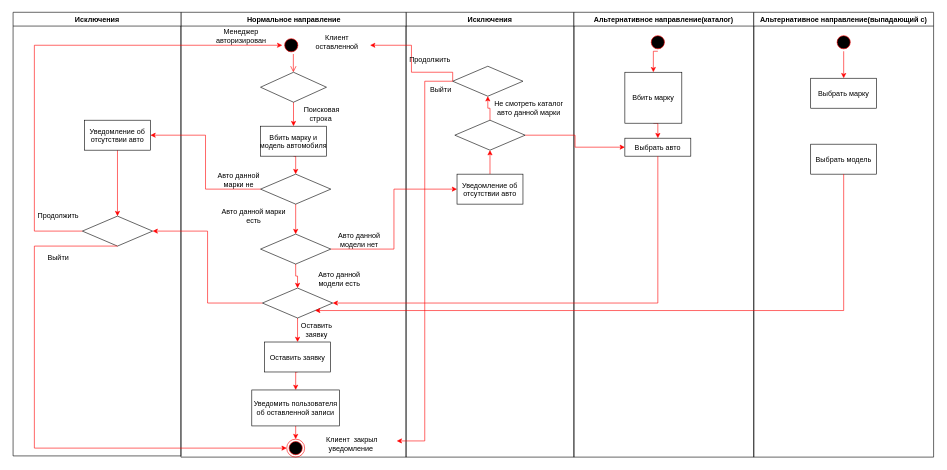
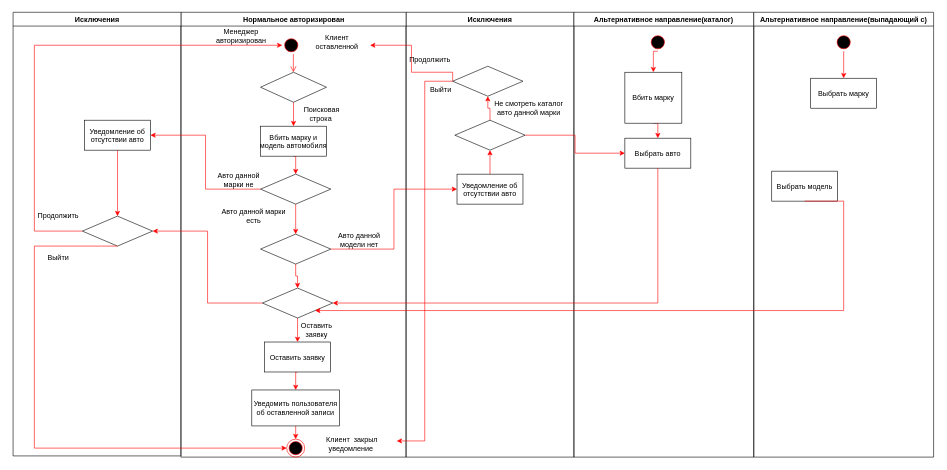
(294, 20) -> (294, 20)
(658, 147) -> (658, 153)
(844, 159) -> (805, 186)
(339, 279) -> none
